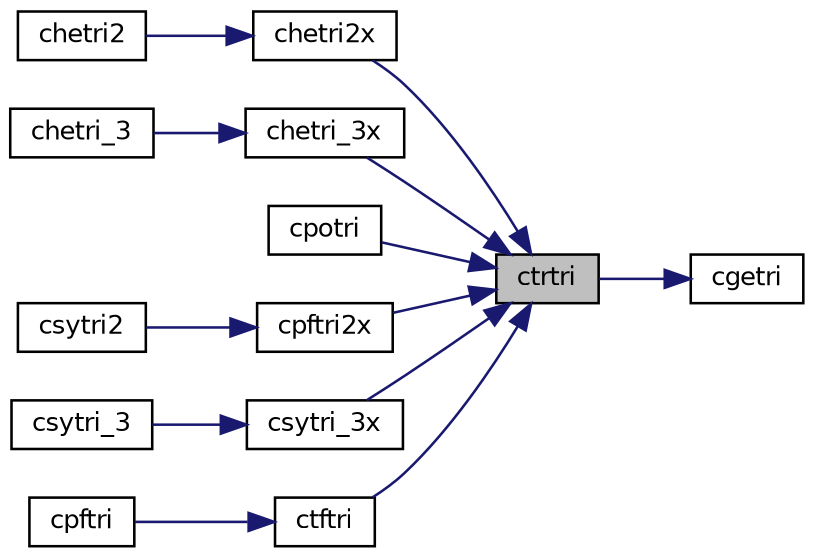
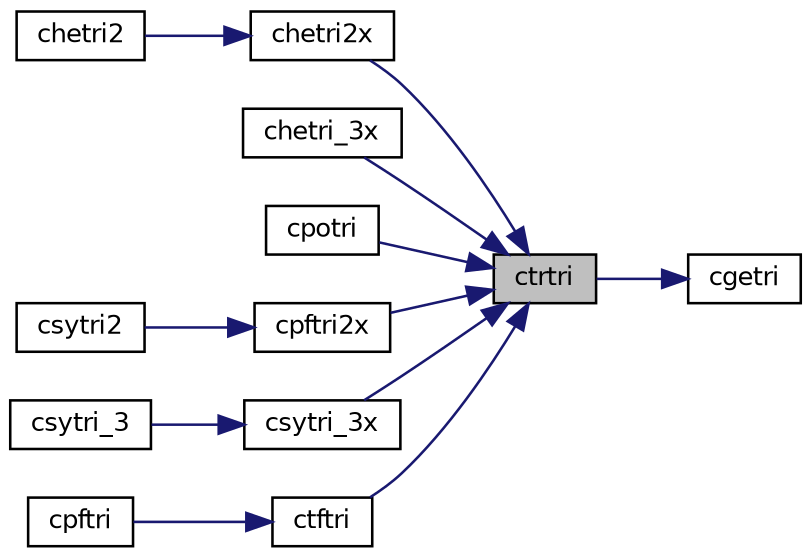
(82, 133) -> none
